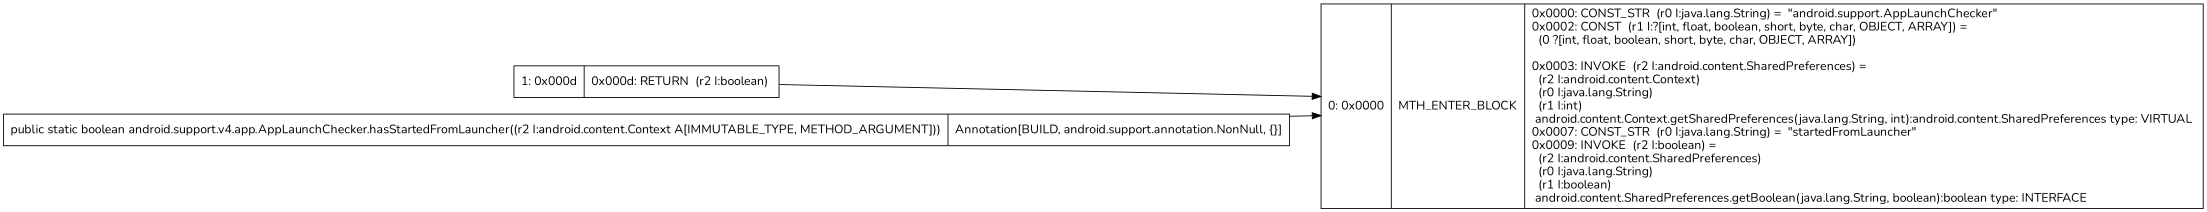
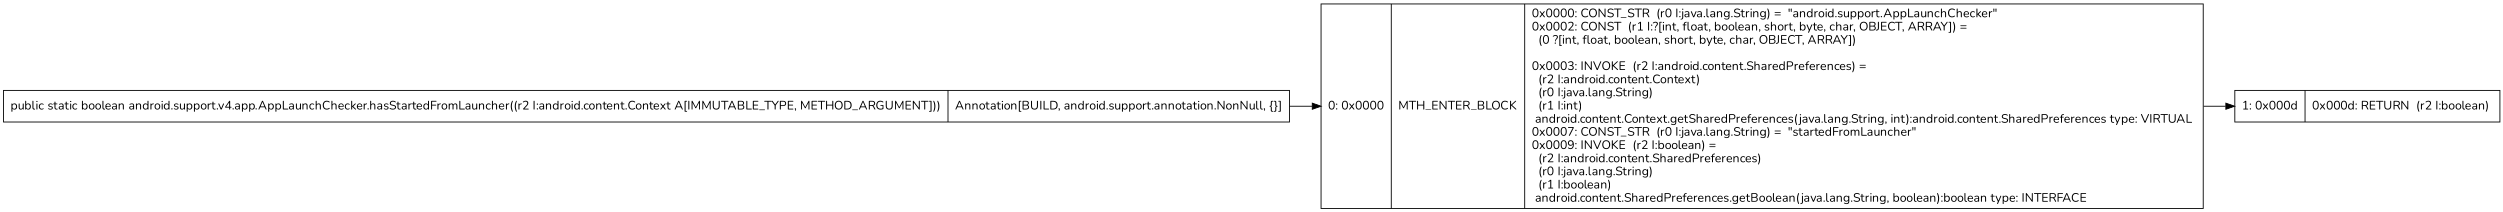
(1046, 90) -> (2215, 106)
